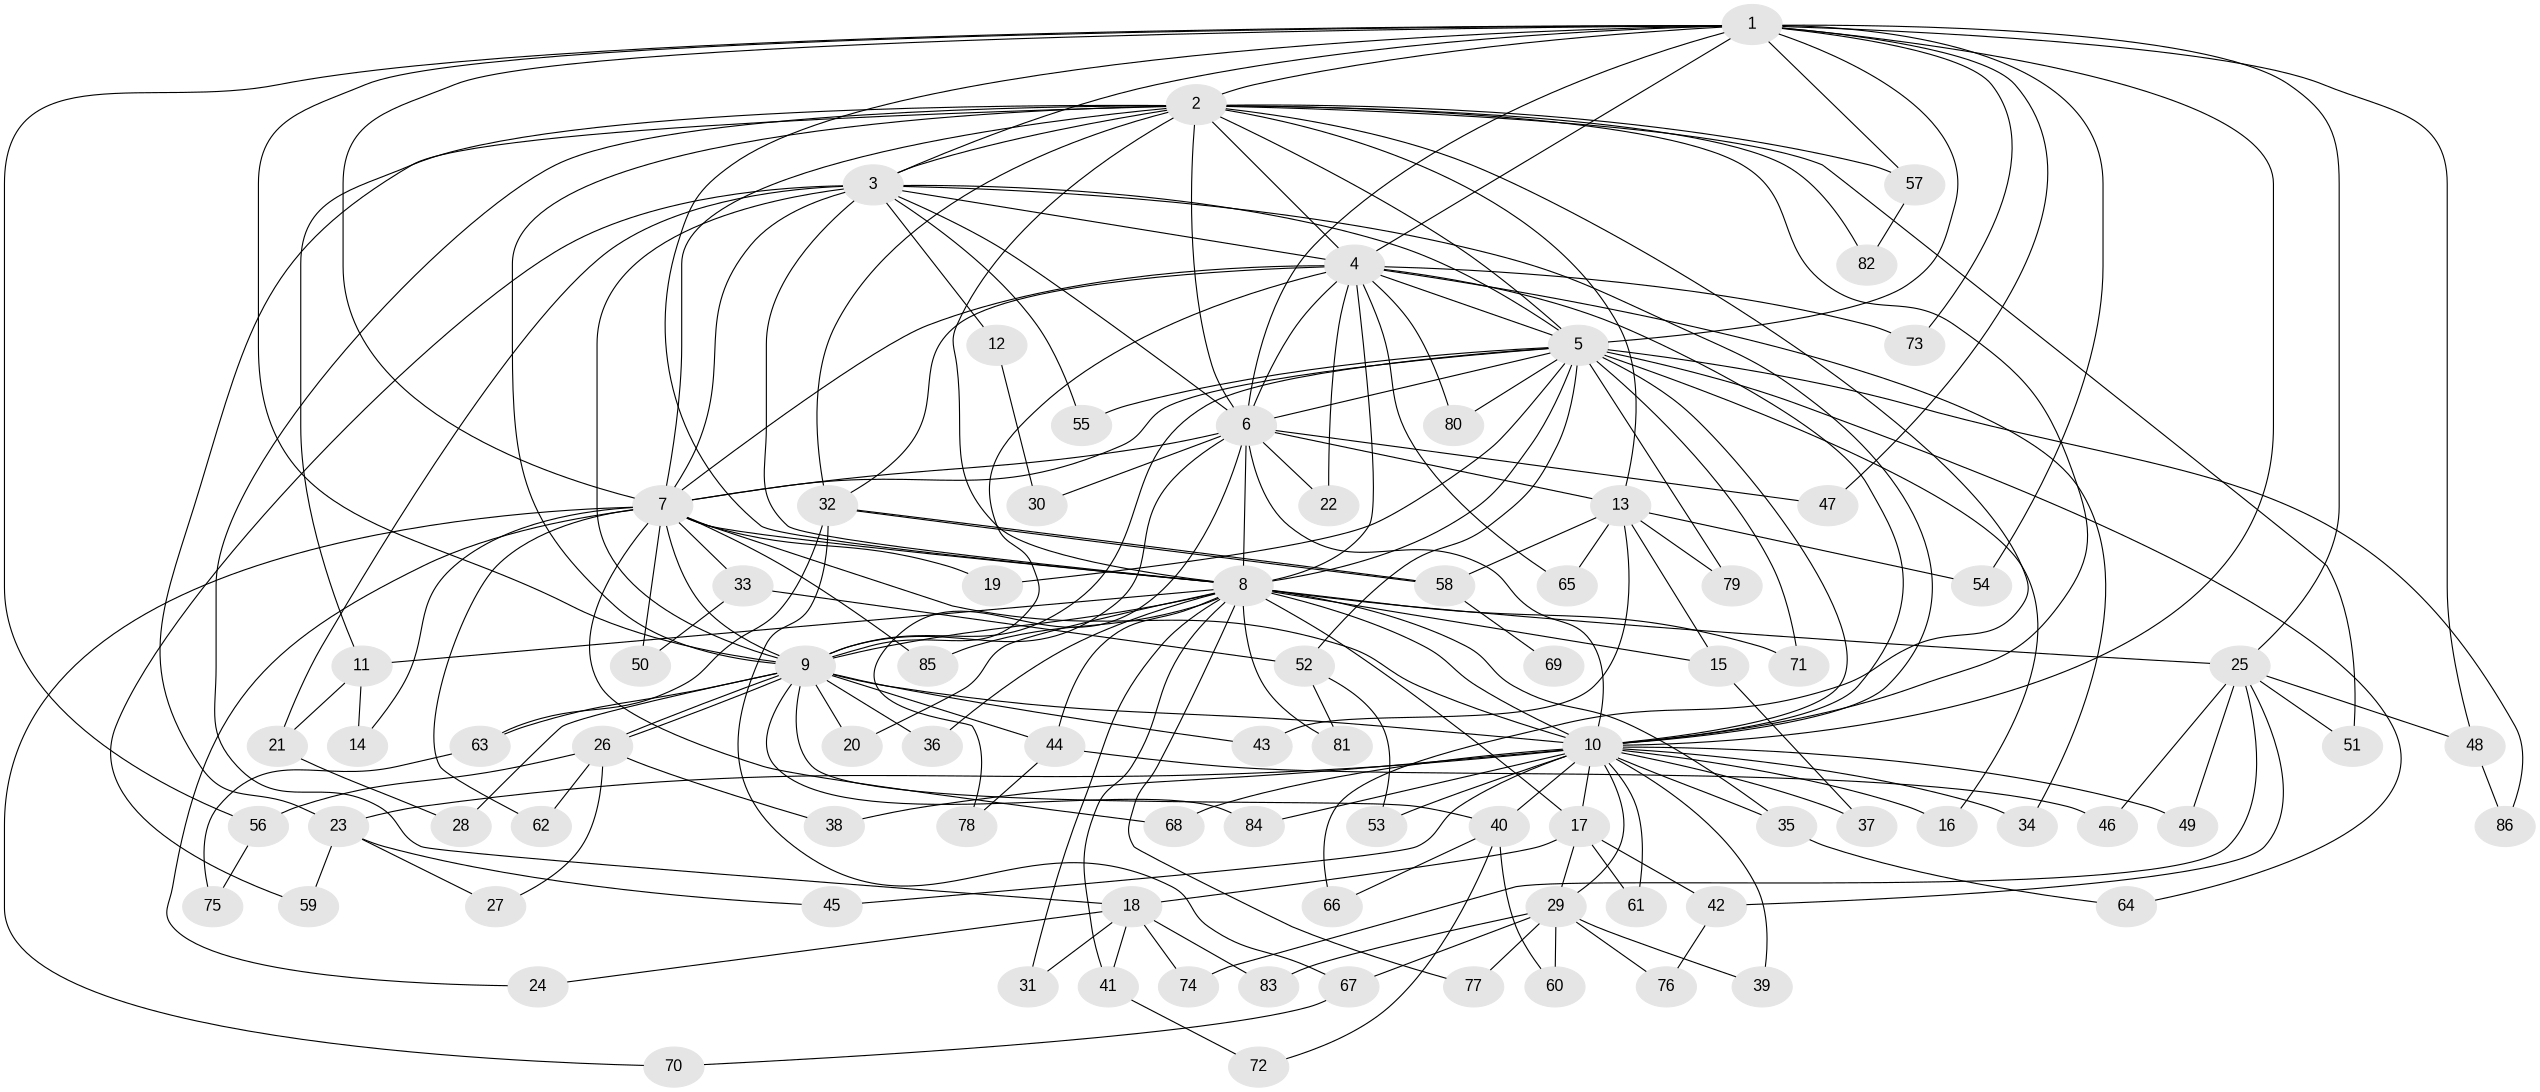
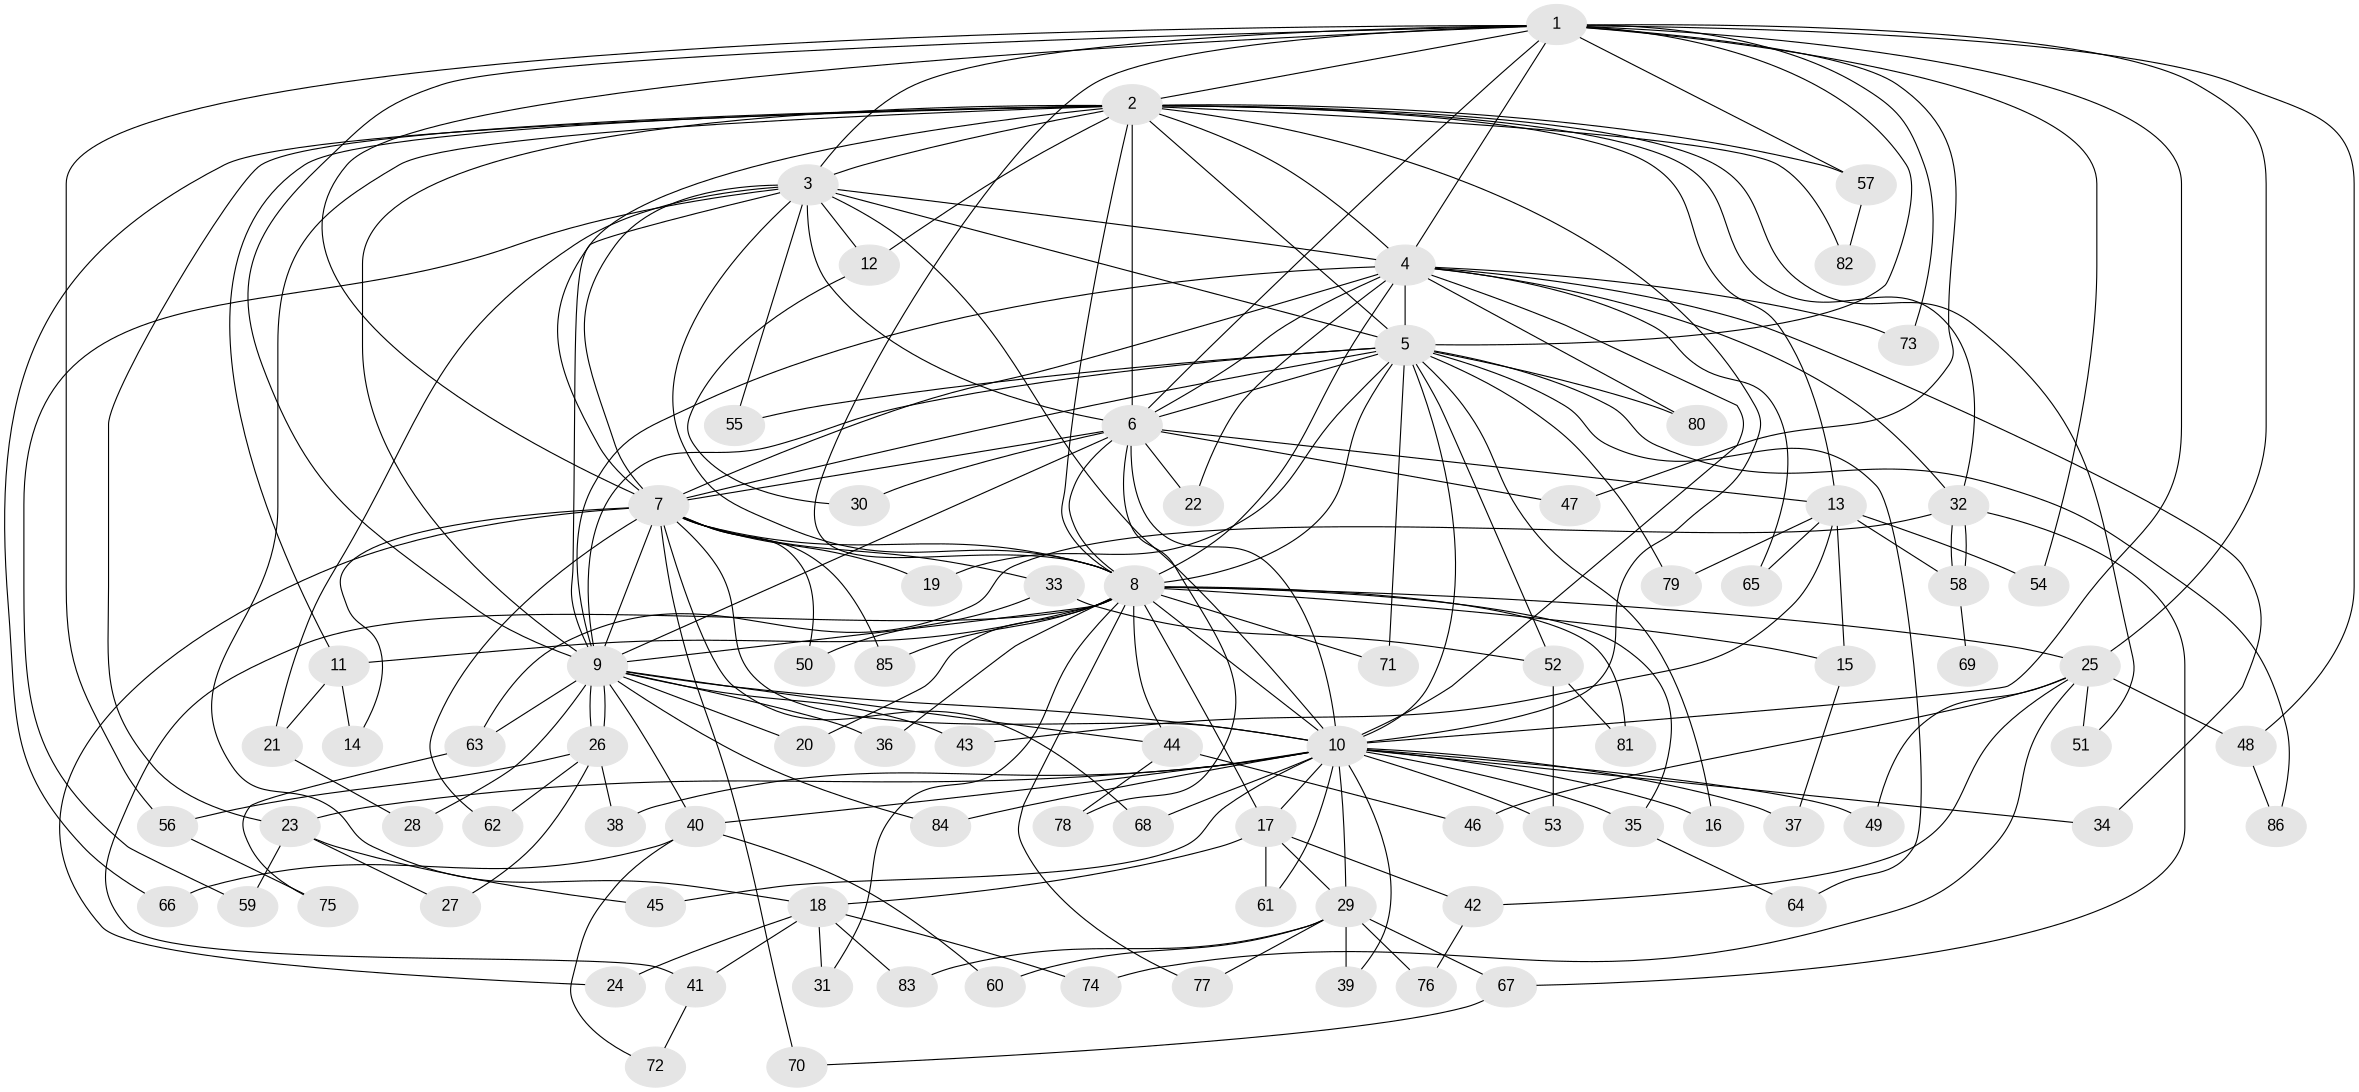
none -> (980, 190)
